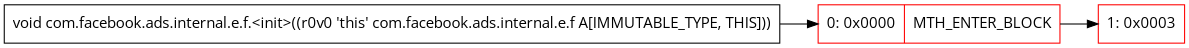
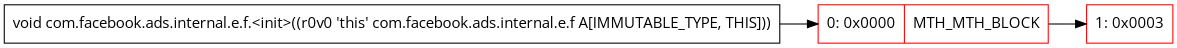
(982, 23) -> (976, 23)
